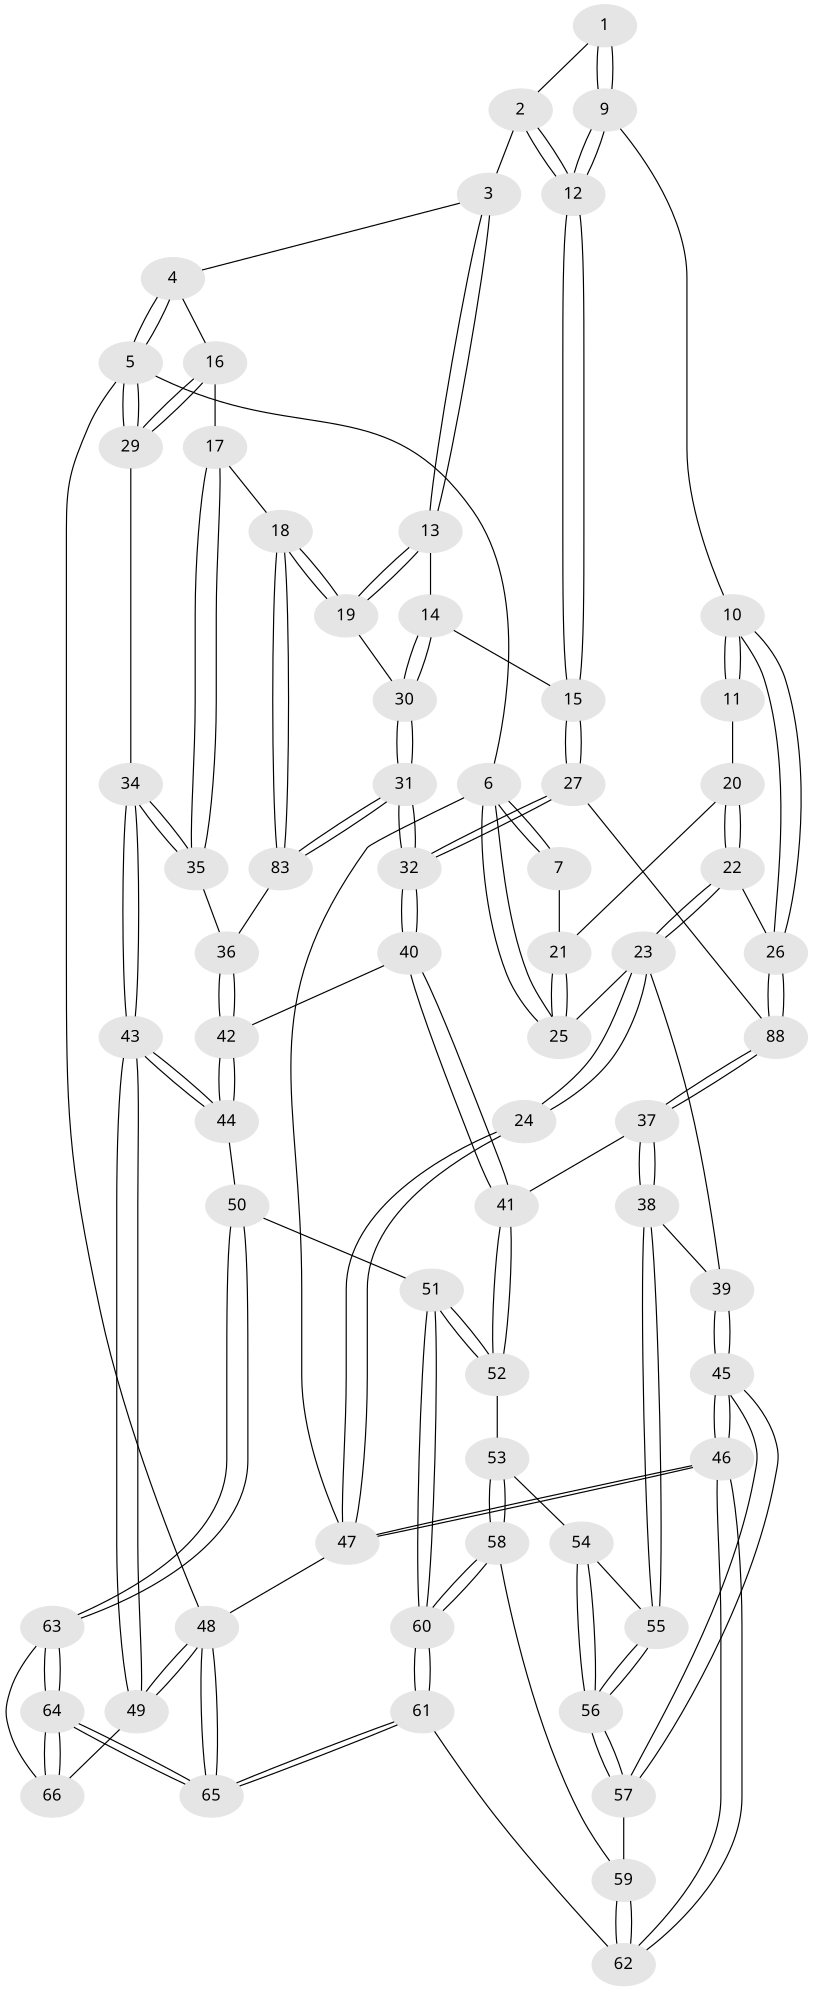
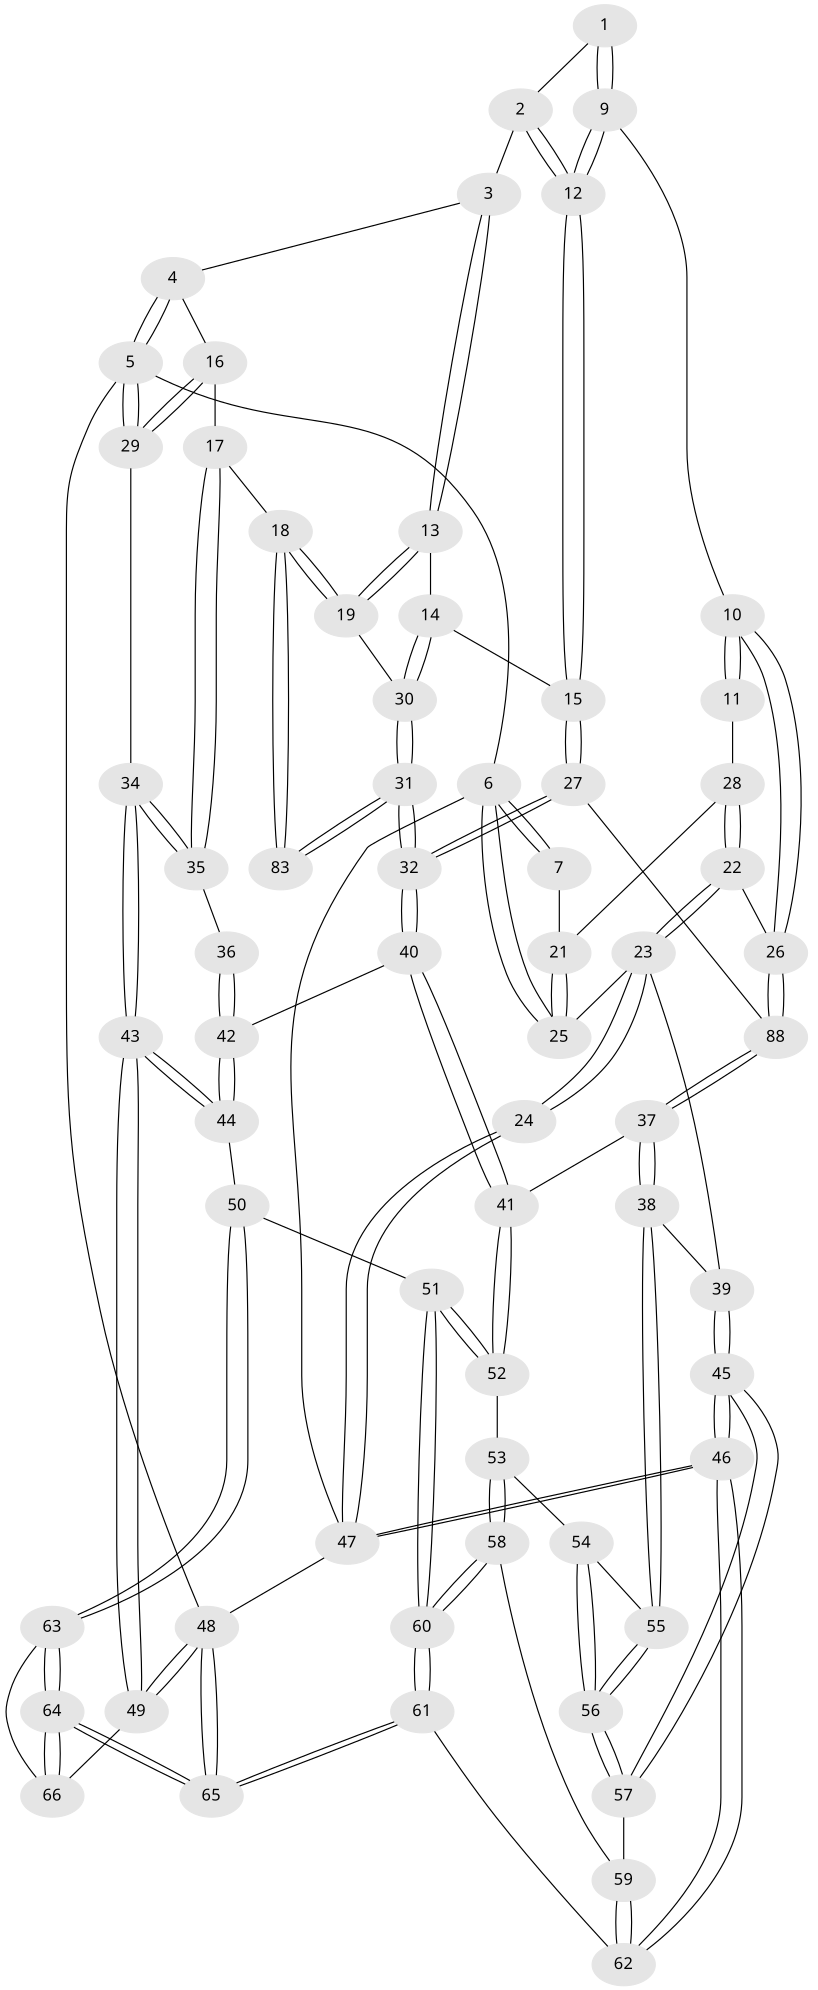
(733, 784) -> (733, 784)
(254, 911) -> none
